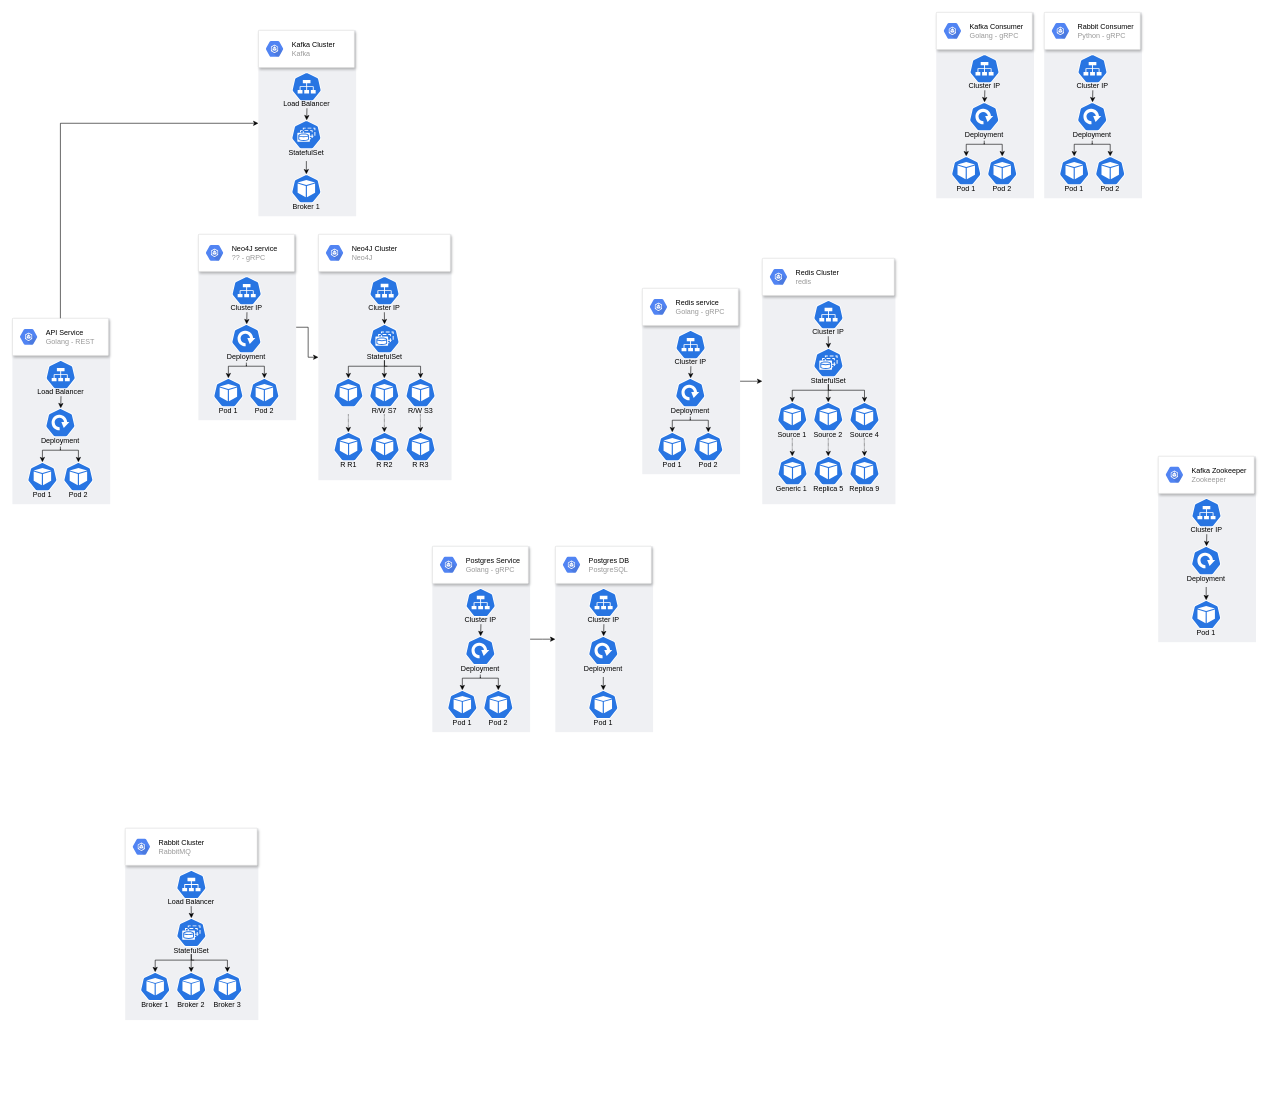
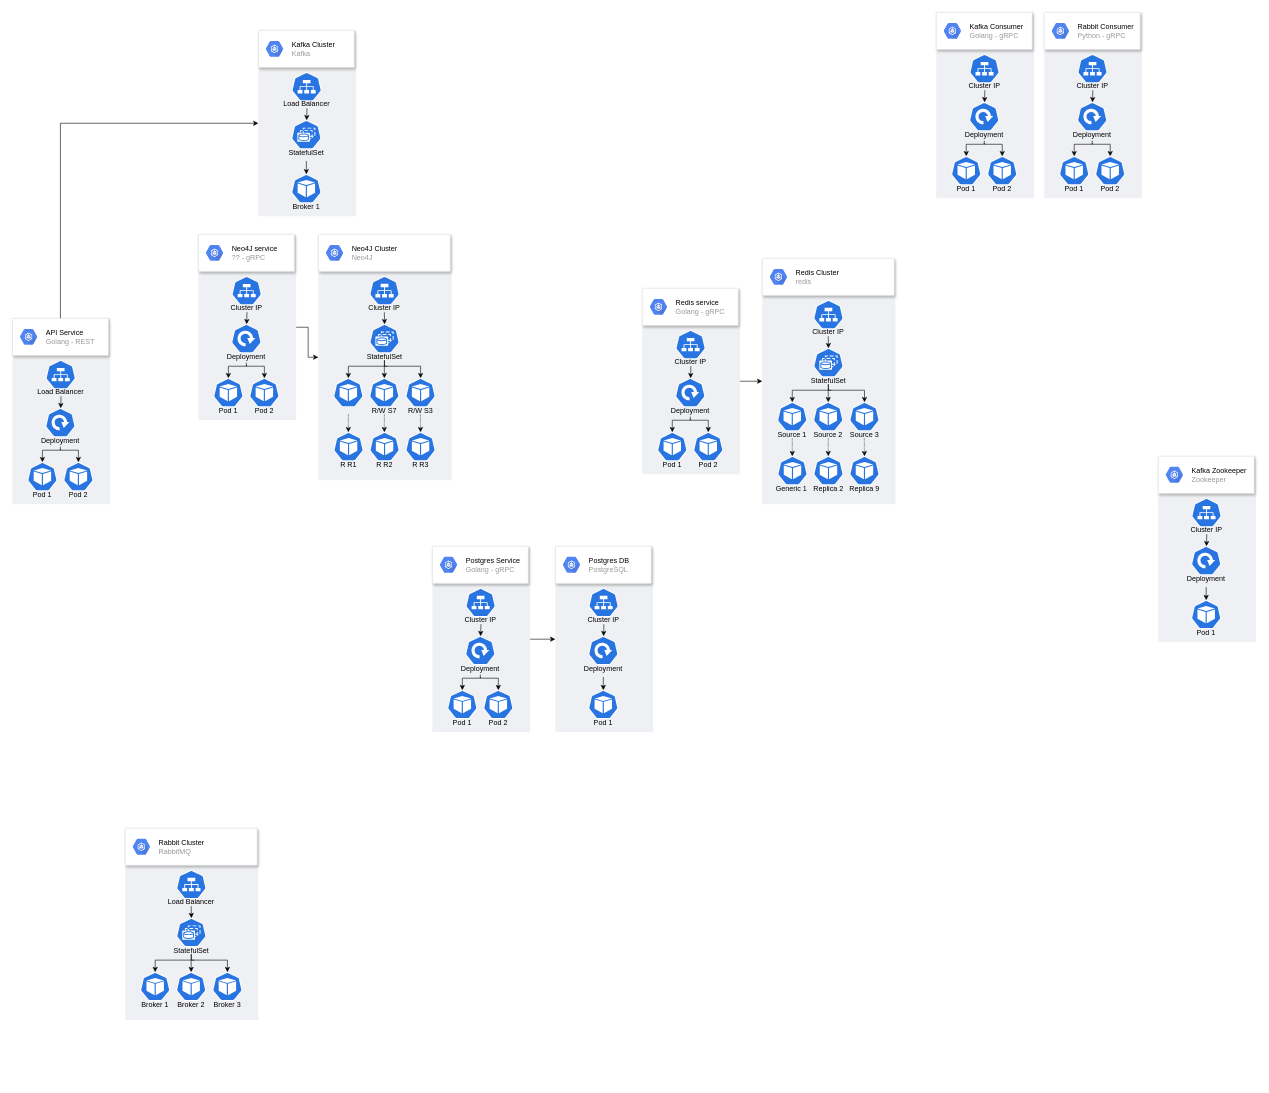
(865, 435) -> (865, 435)
(829, 489) -> (829, 489)
